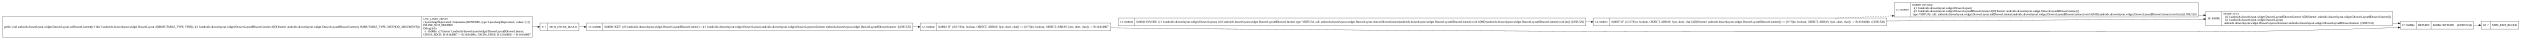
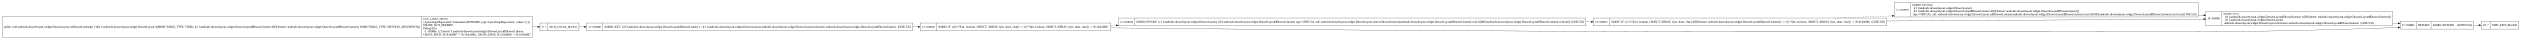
none -> (1114, 25)
